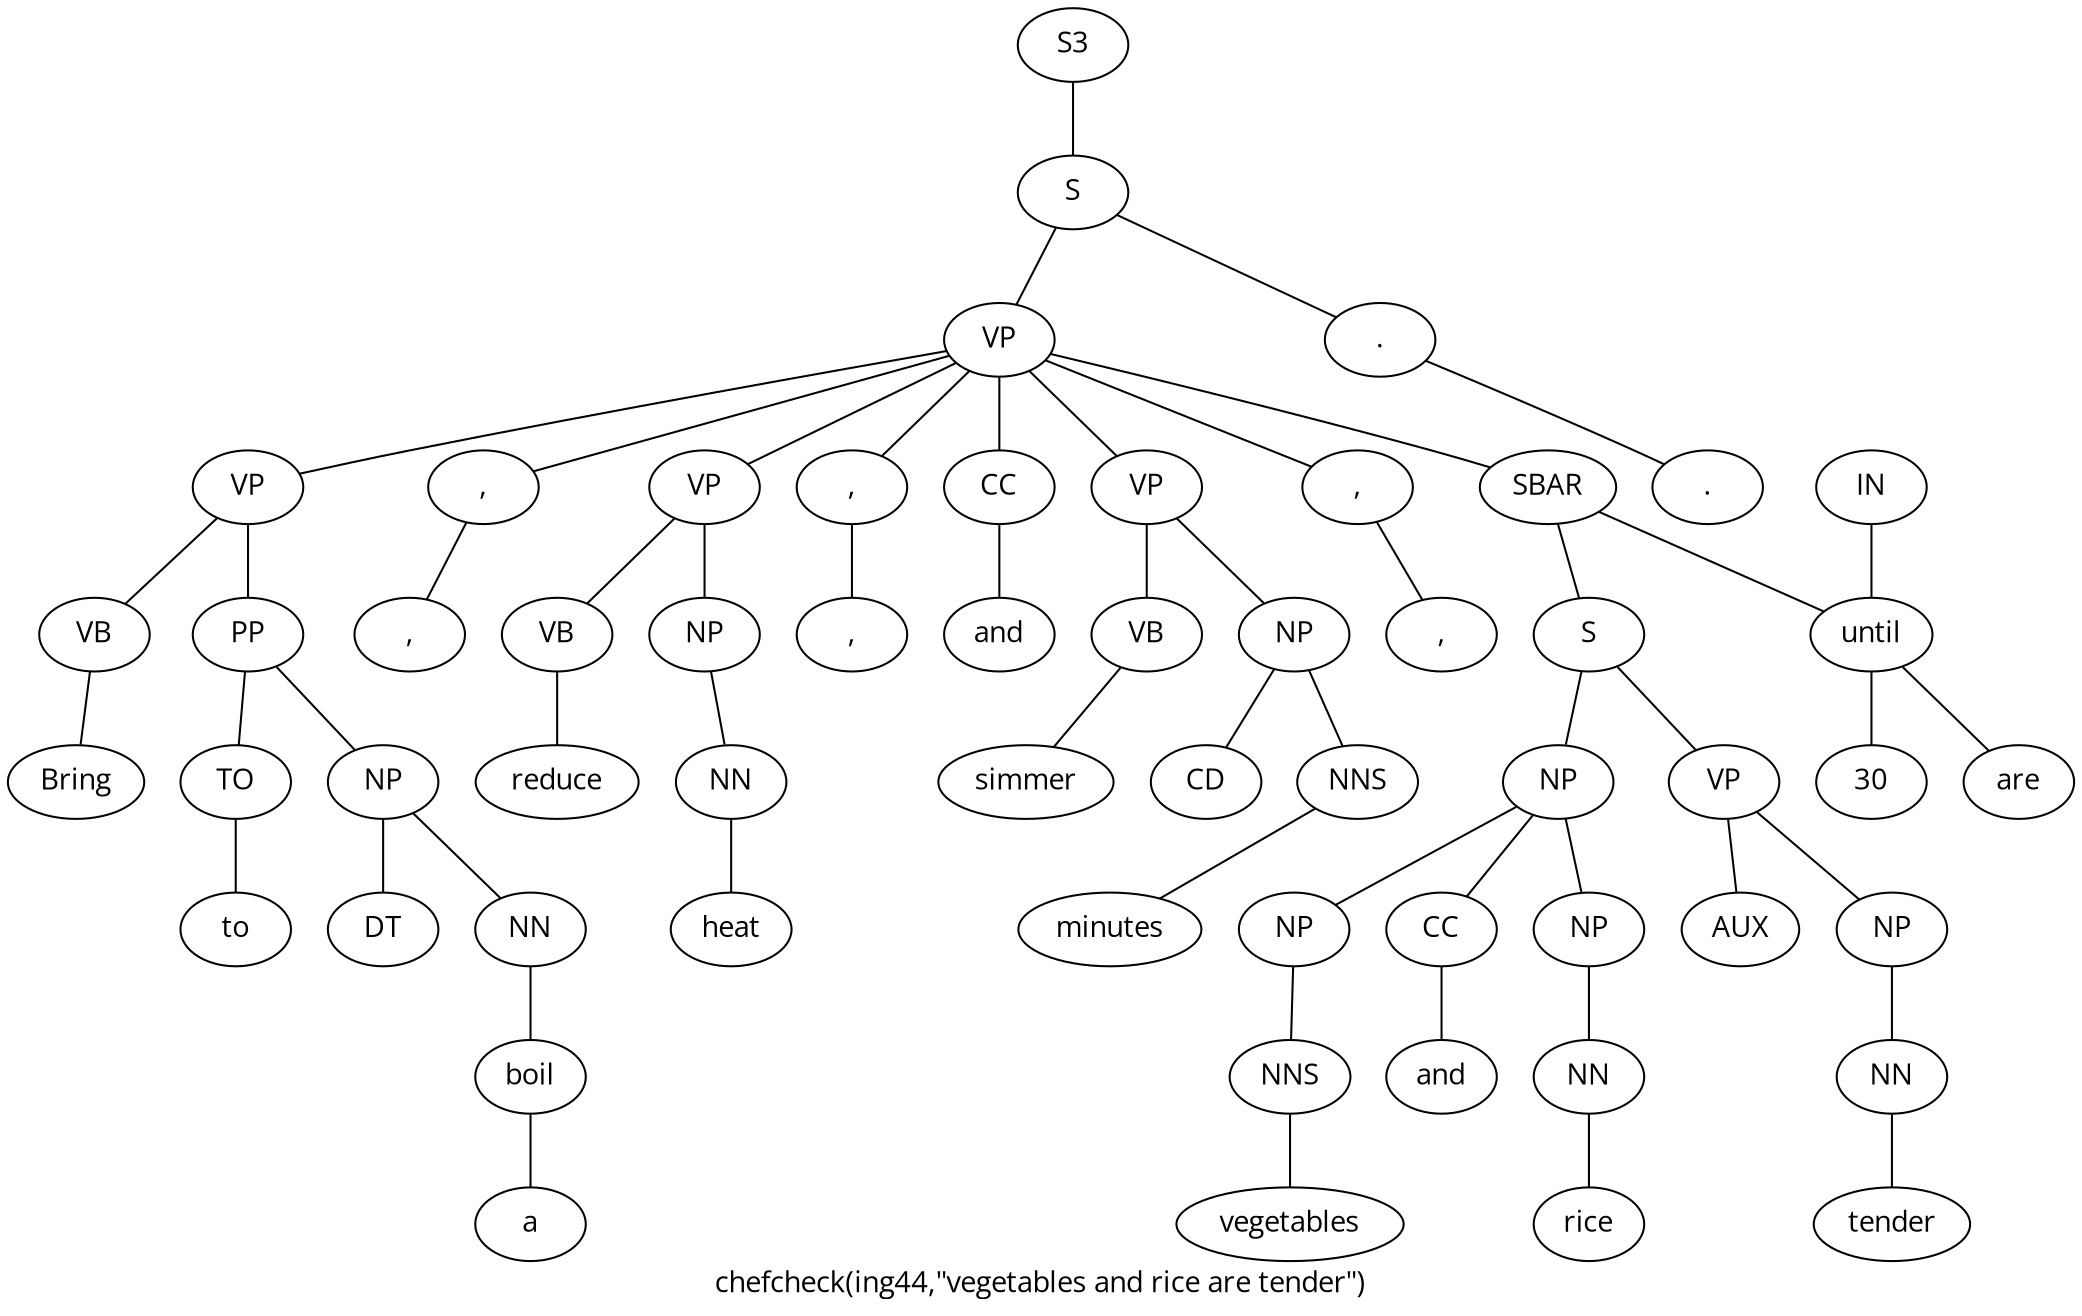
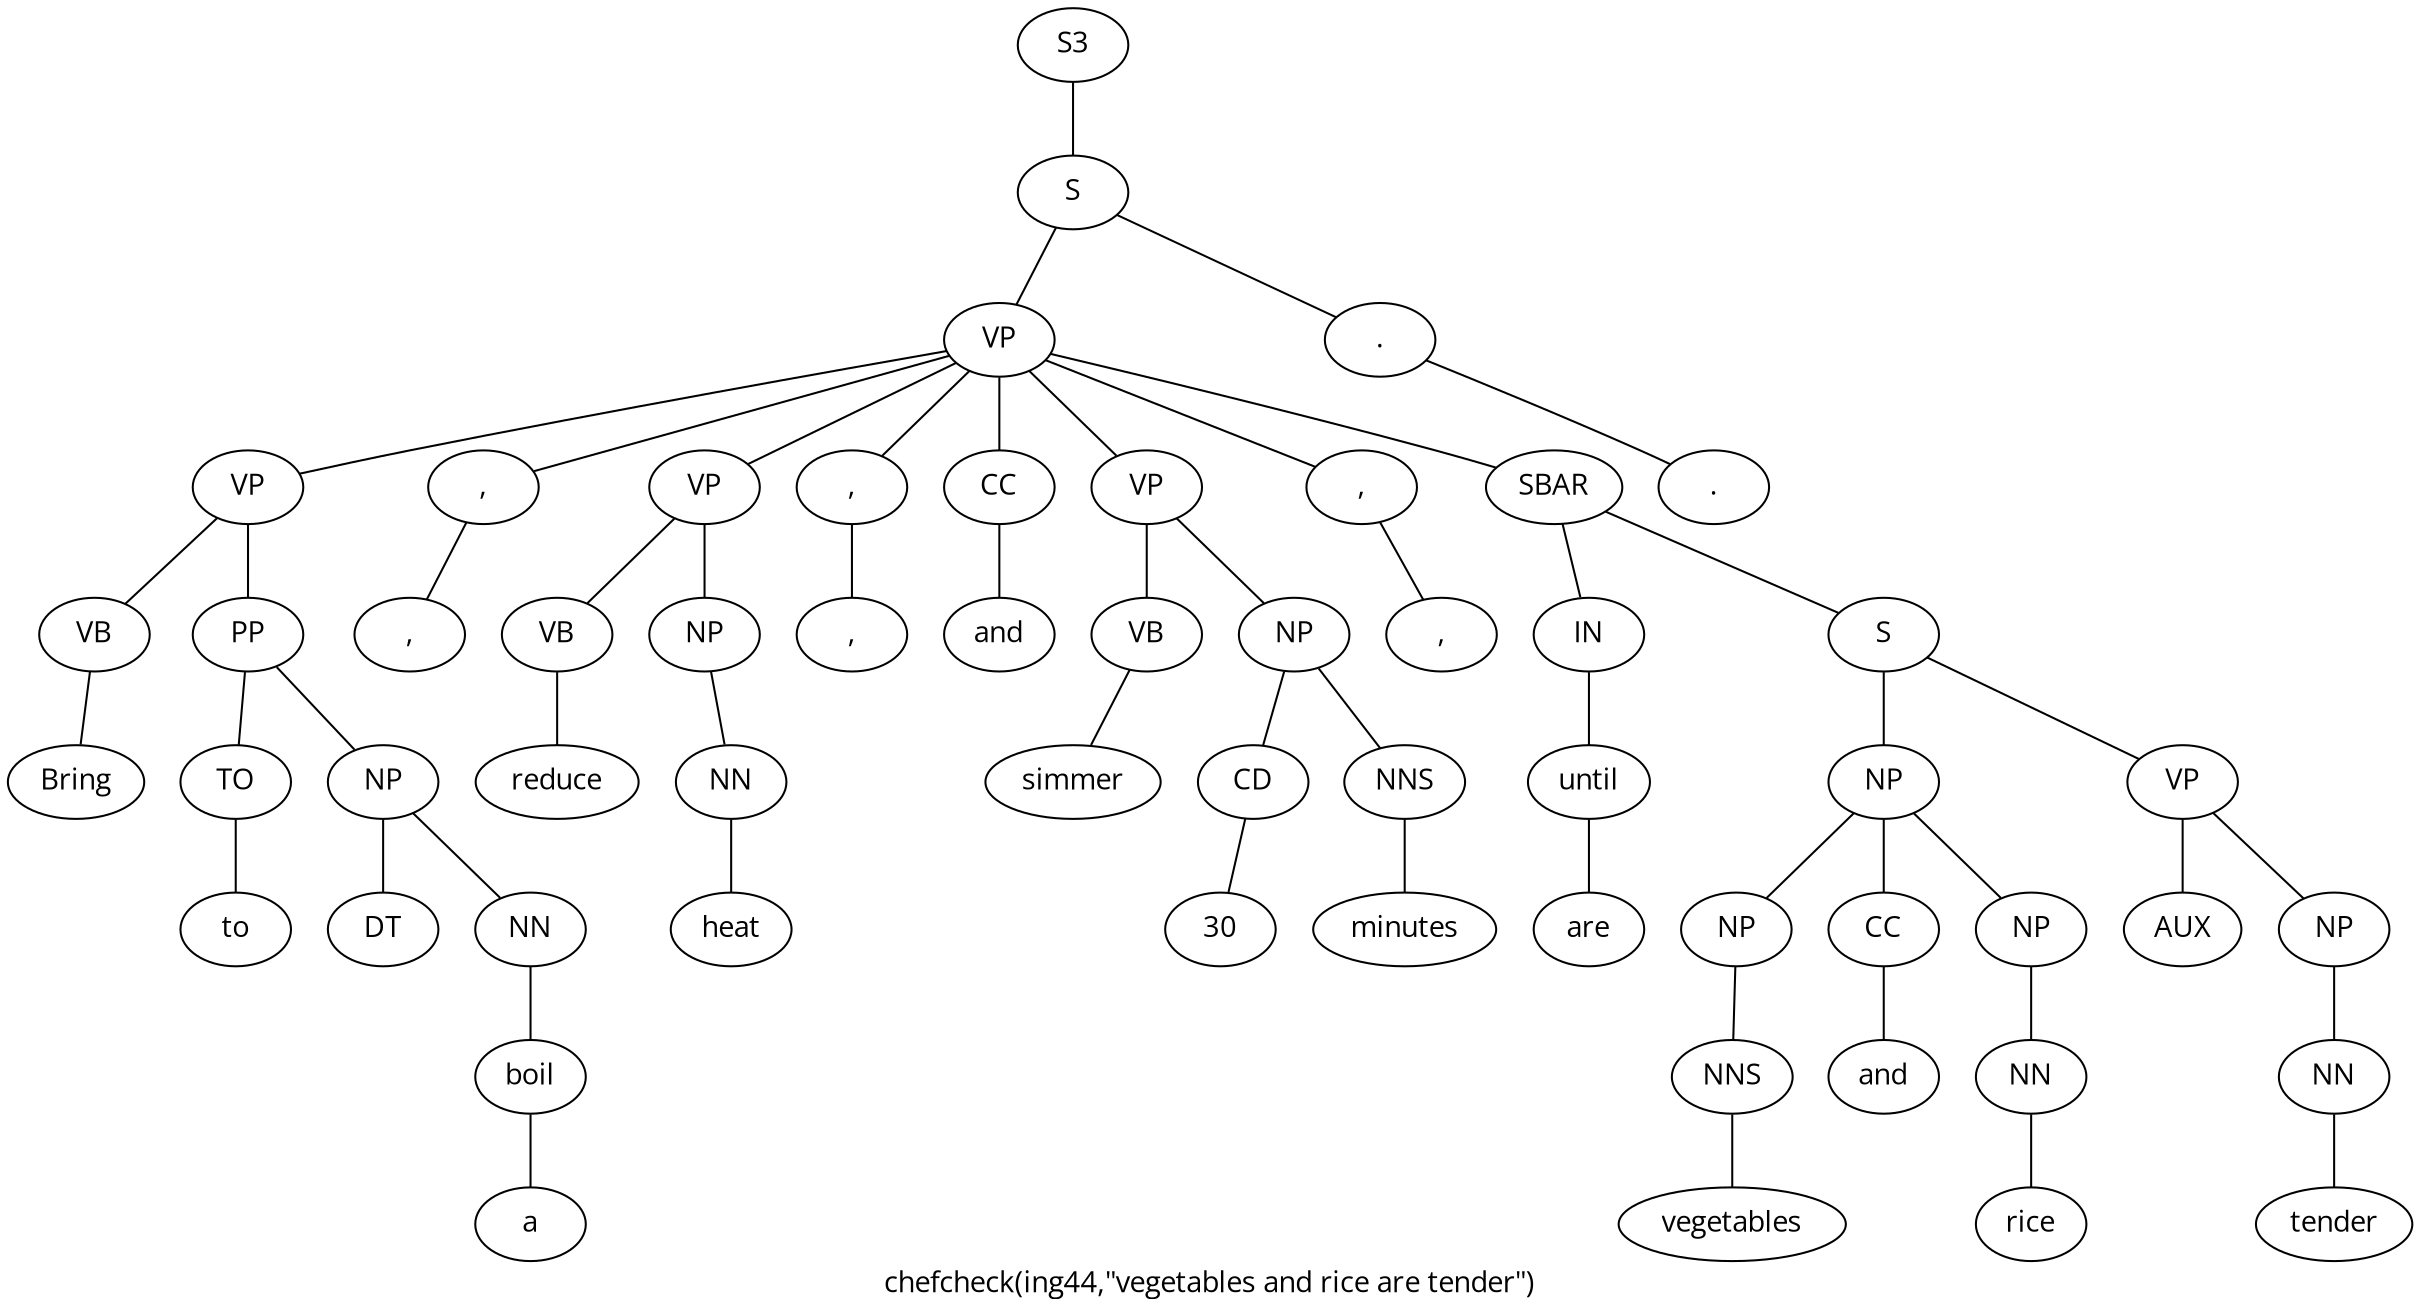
(1711, 562) -> (1571, 561)
(1871, 709) -> (1237, 855)
